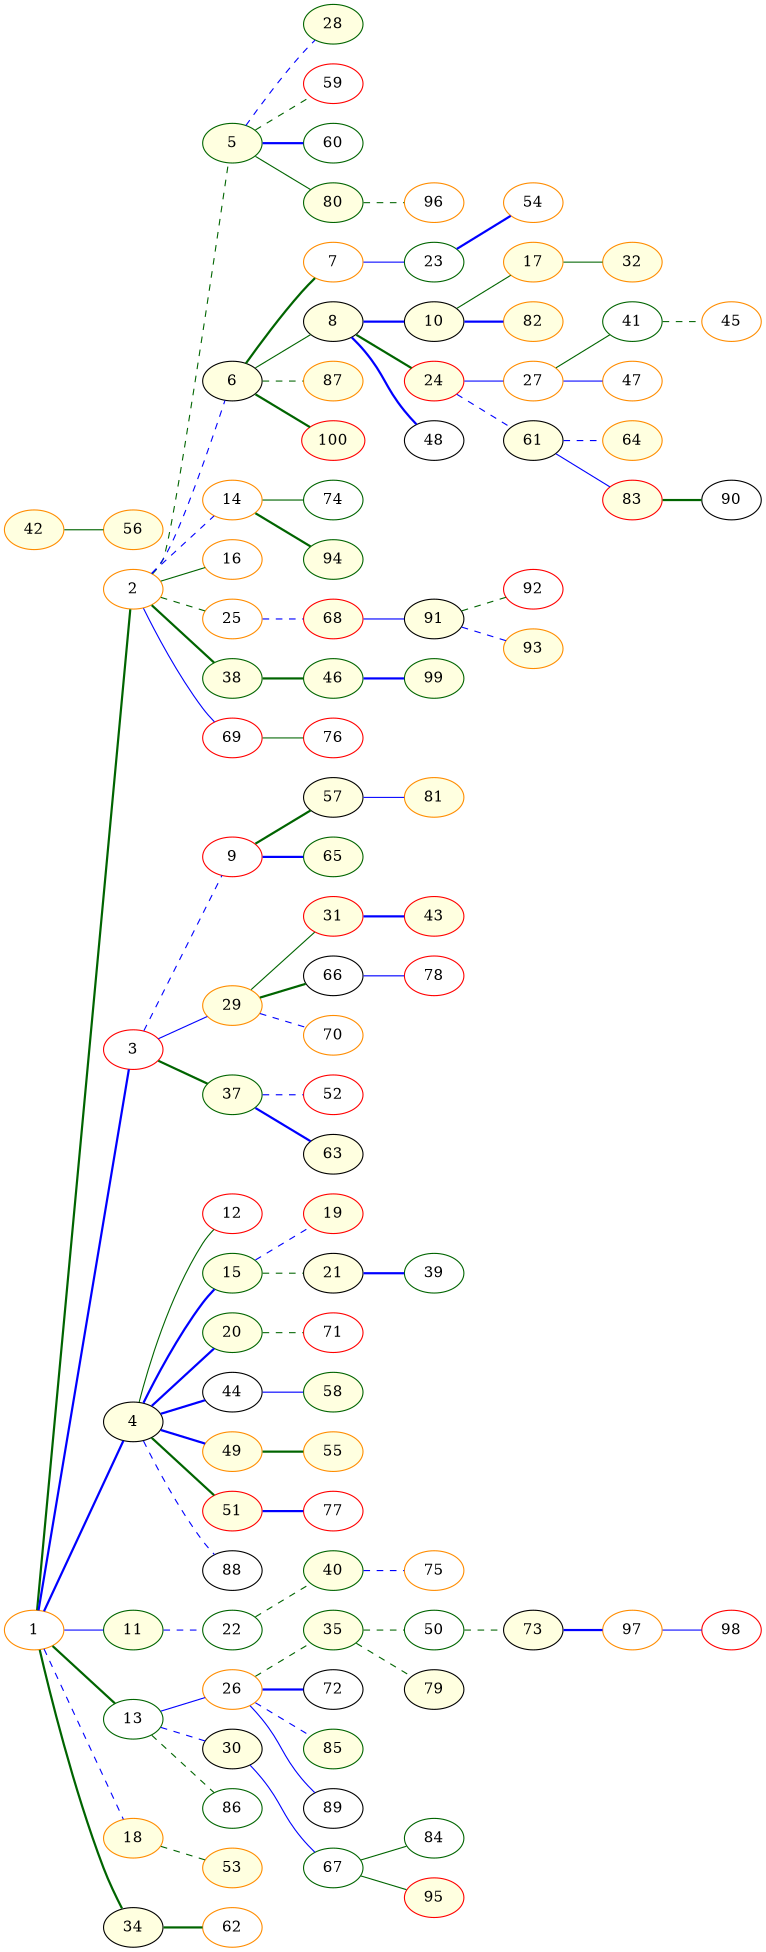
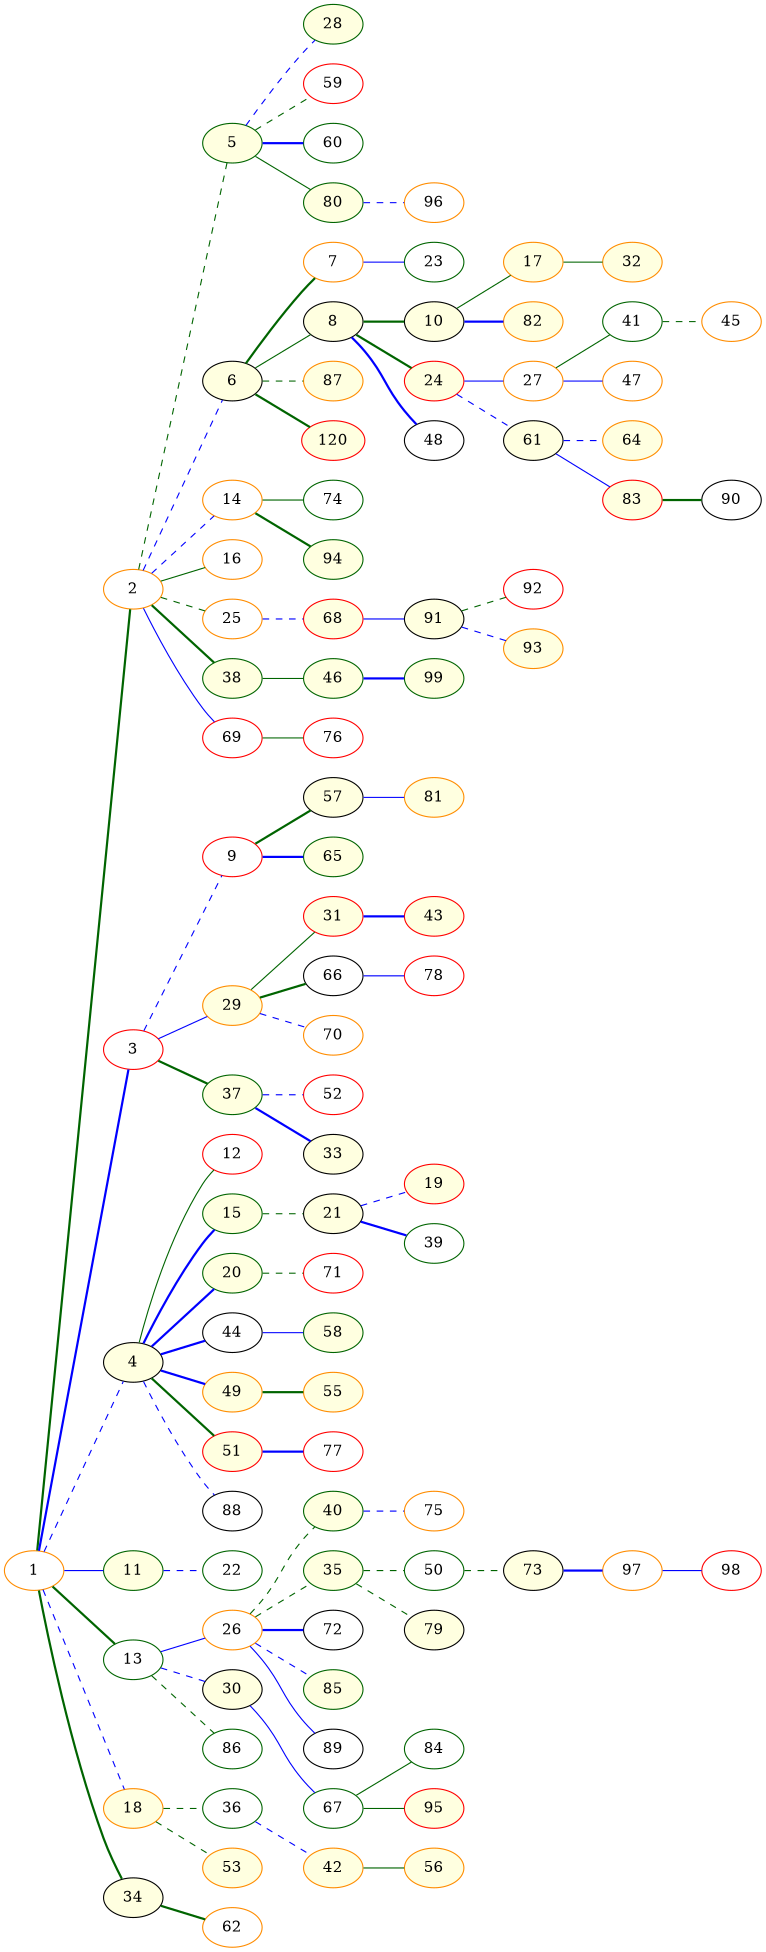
(384, 203) -> (384, 203)
(533, 203) -> none
(384, 322) -> (384, 322)
(333, 441) -> (333, 441)
(283, 678) -> (283, 678)
(333, 1154) -> (333, 1154)
(283, 1243) -> (384, 1199)
(84, 1526) -> (84, 1467)
(283, 1600) -> (282, 1570)
none -> (232, 1808)
